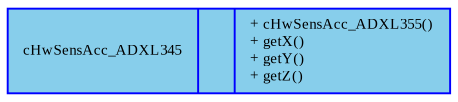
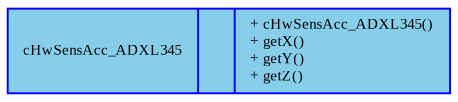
(342, 24) -> (342, 24)
